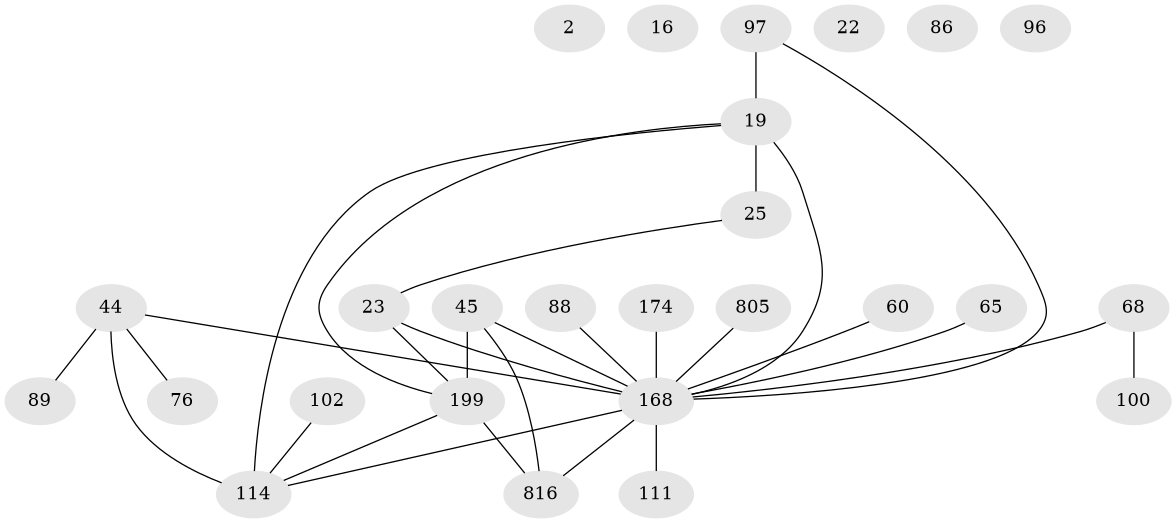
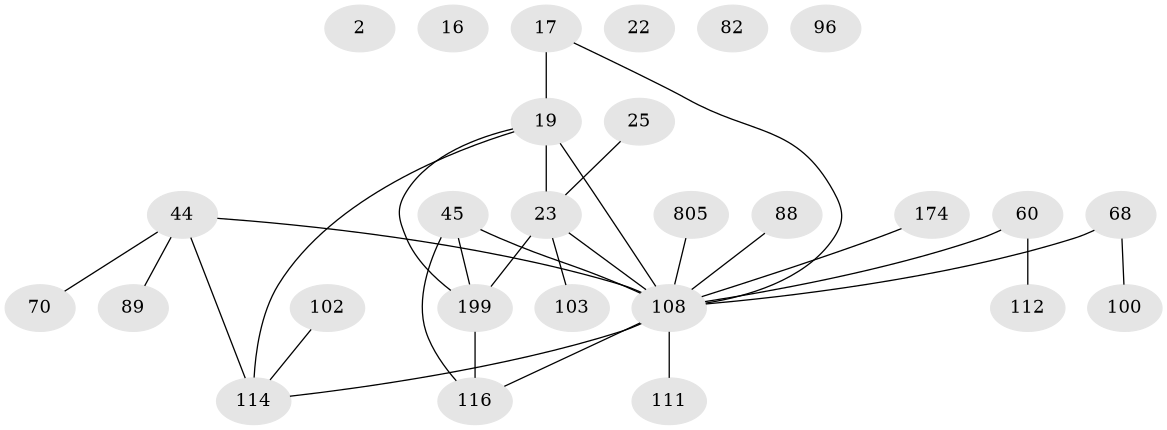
(756, 28) -> (546, 28)
(942, 28) -> (733, 28)
(756, 168) -> (546, 168)
none -> (572, 308)
(992, 308) -> none
none -> (1028, 308)
(183, 401) -> (40, 308)
(656, 401) -> (669, 308)
(360, 448) -> none
(541, 494) -> (475, 401)
